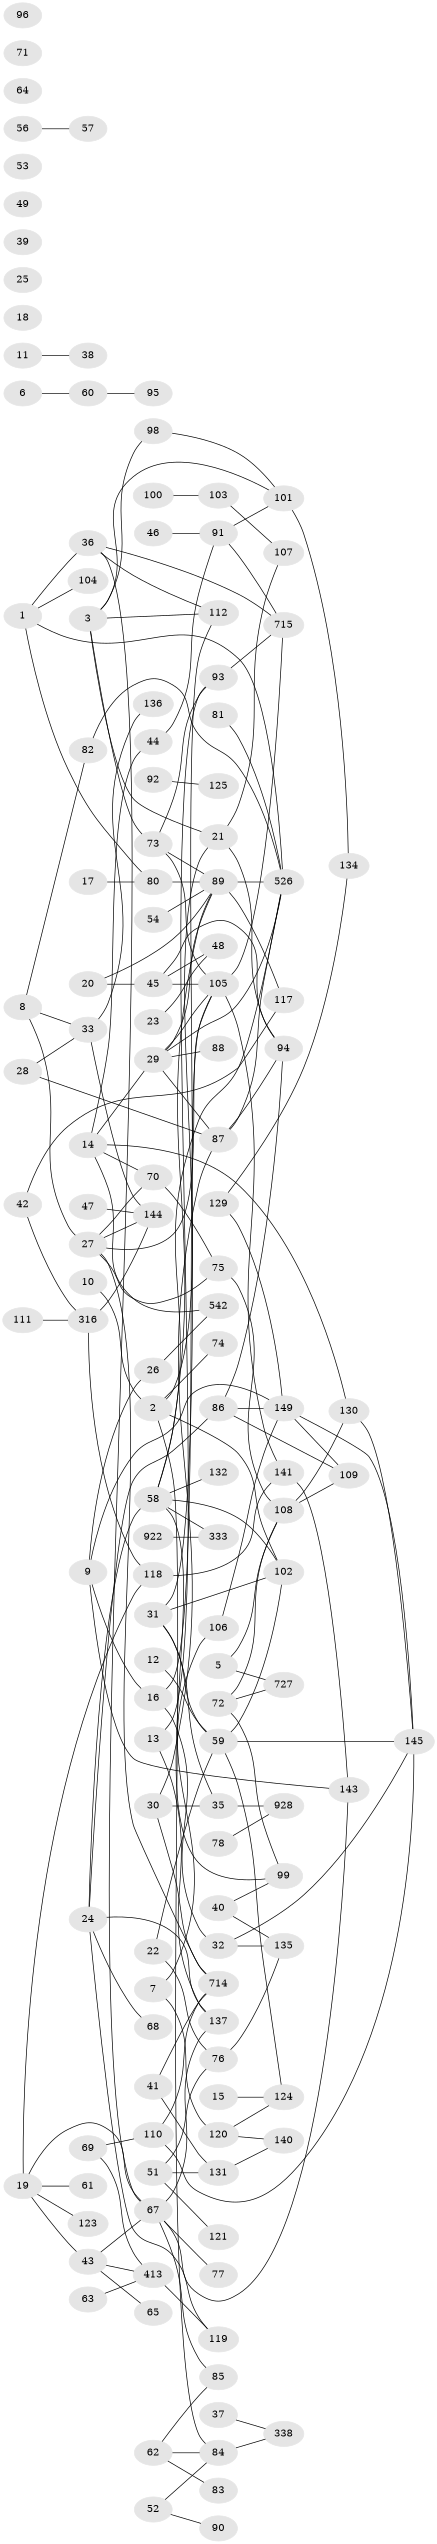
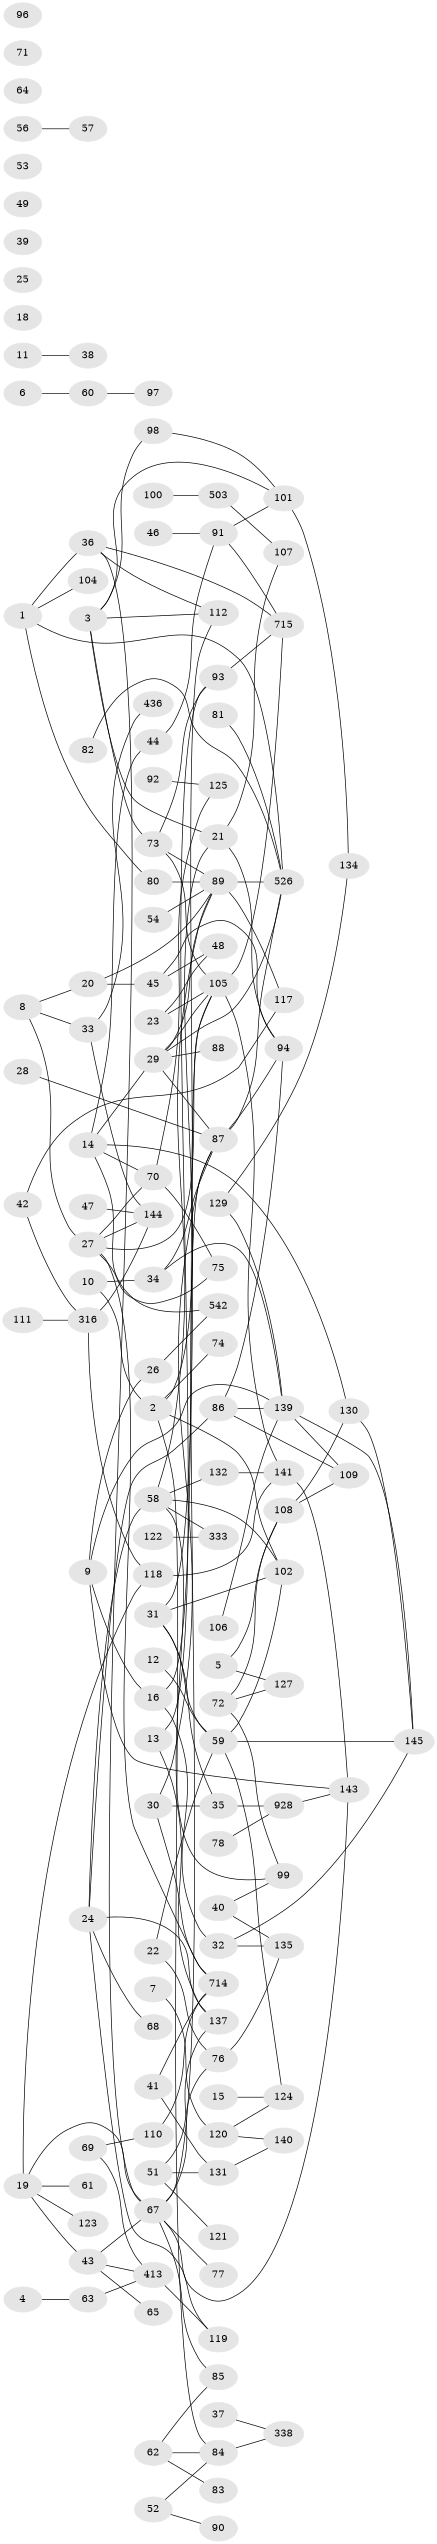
(153, 393) -> (153, 393)
(219, 496) -> (219, 496)
(153, 704) -> (153, 704)
(55, 879) -> (55, 996)
(88, 882) -> none
(185, 984) -> (186, 1003)
(55, 1051) -> none
none -> (174, 1073)
(177, 1212) -> none
none -> (153, 1280)
(250, 1401) -> none
(284, 1408) -> (284, 1408)
none -> (246, 1473)
(153, 1537) -> (153, 1537)
none -> (194, 1677)
(284, 1685) -> (284, 1685)
none -> (316, 1798)
(190, 1835) -> none
(364, 2052) -> none
none -> (23, 2300)
